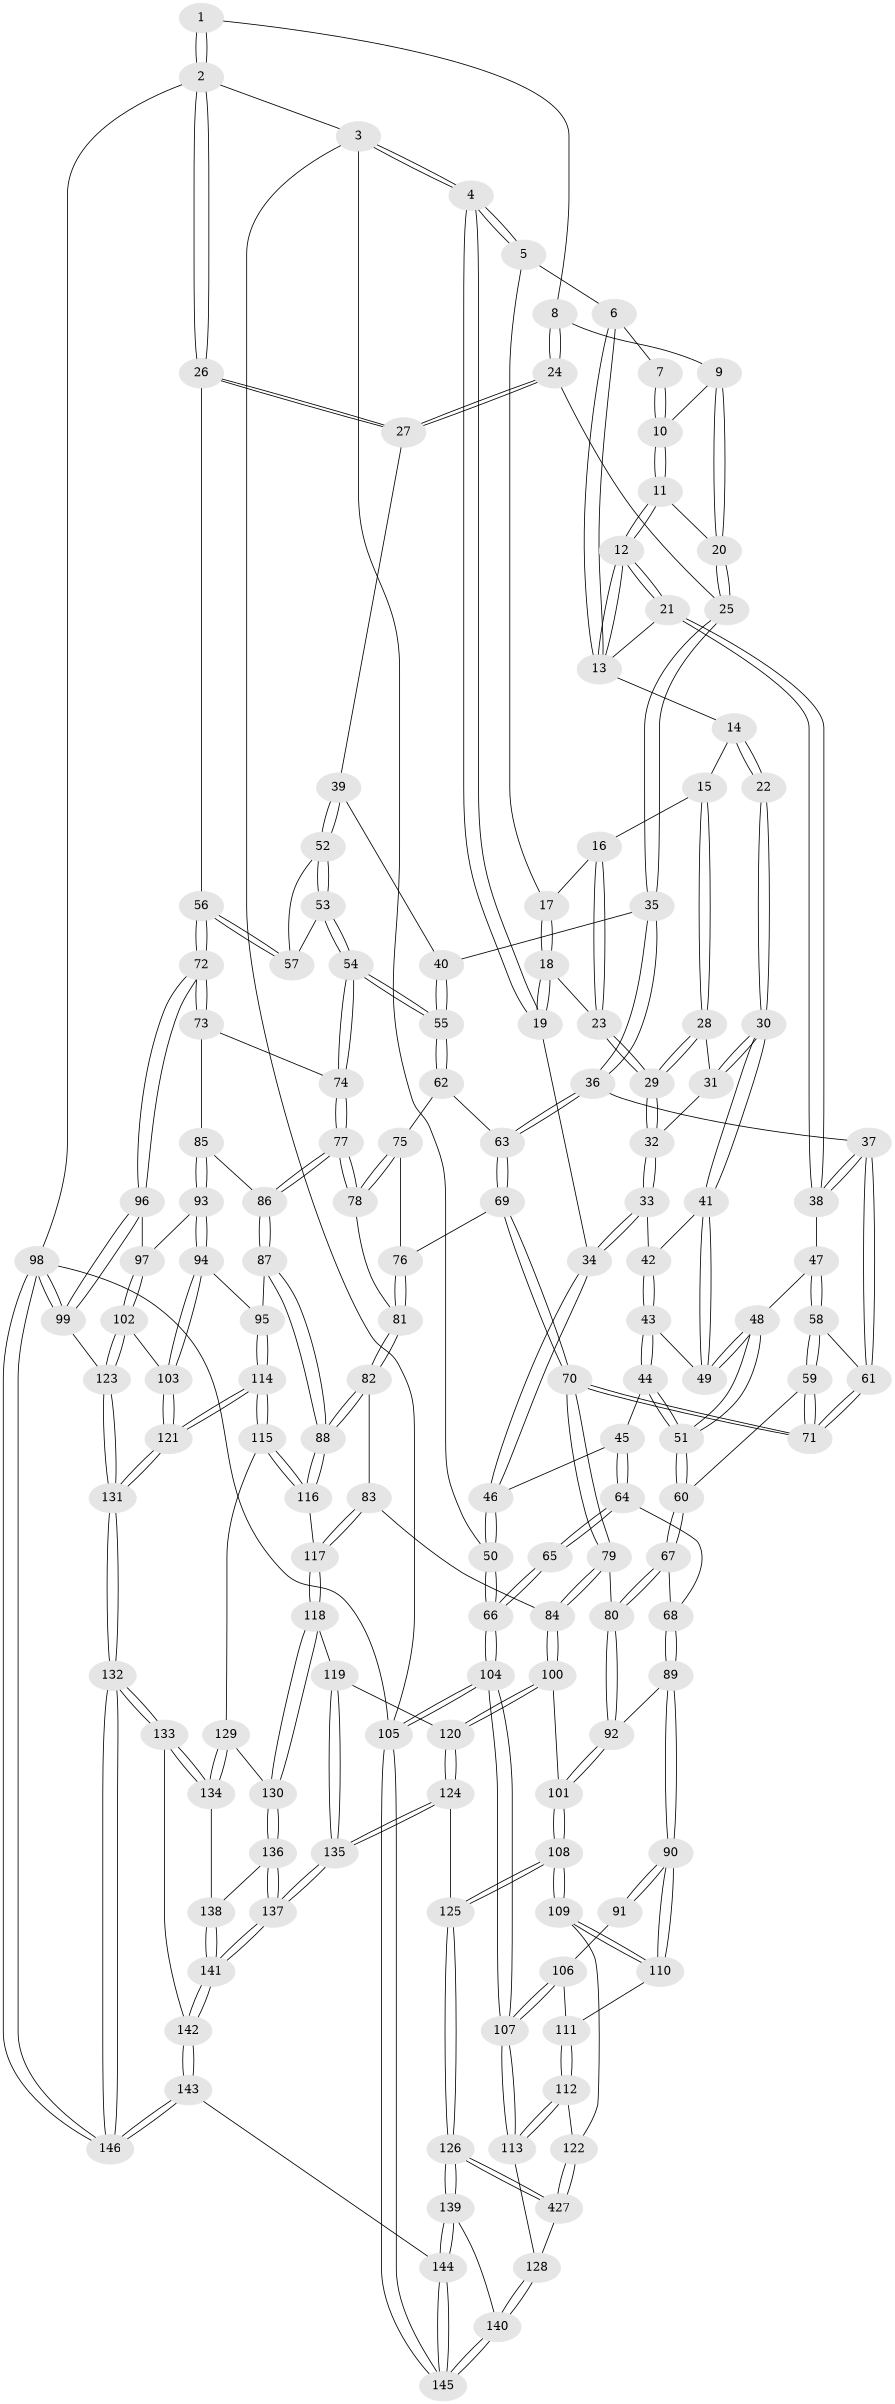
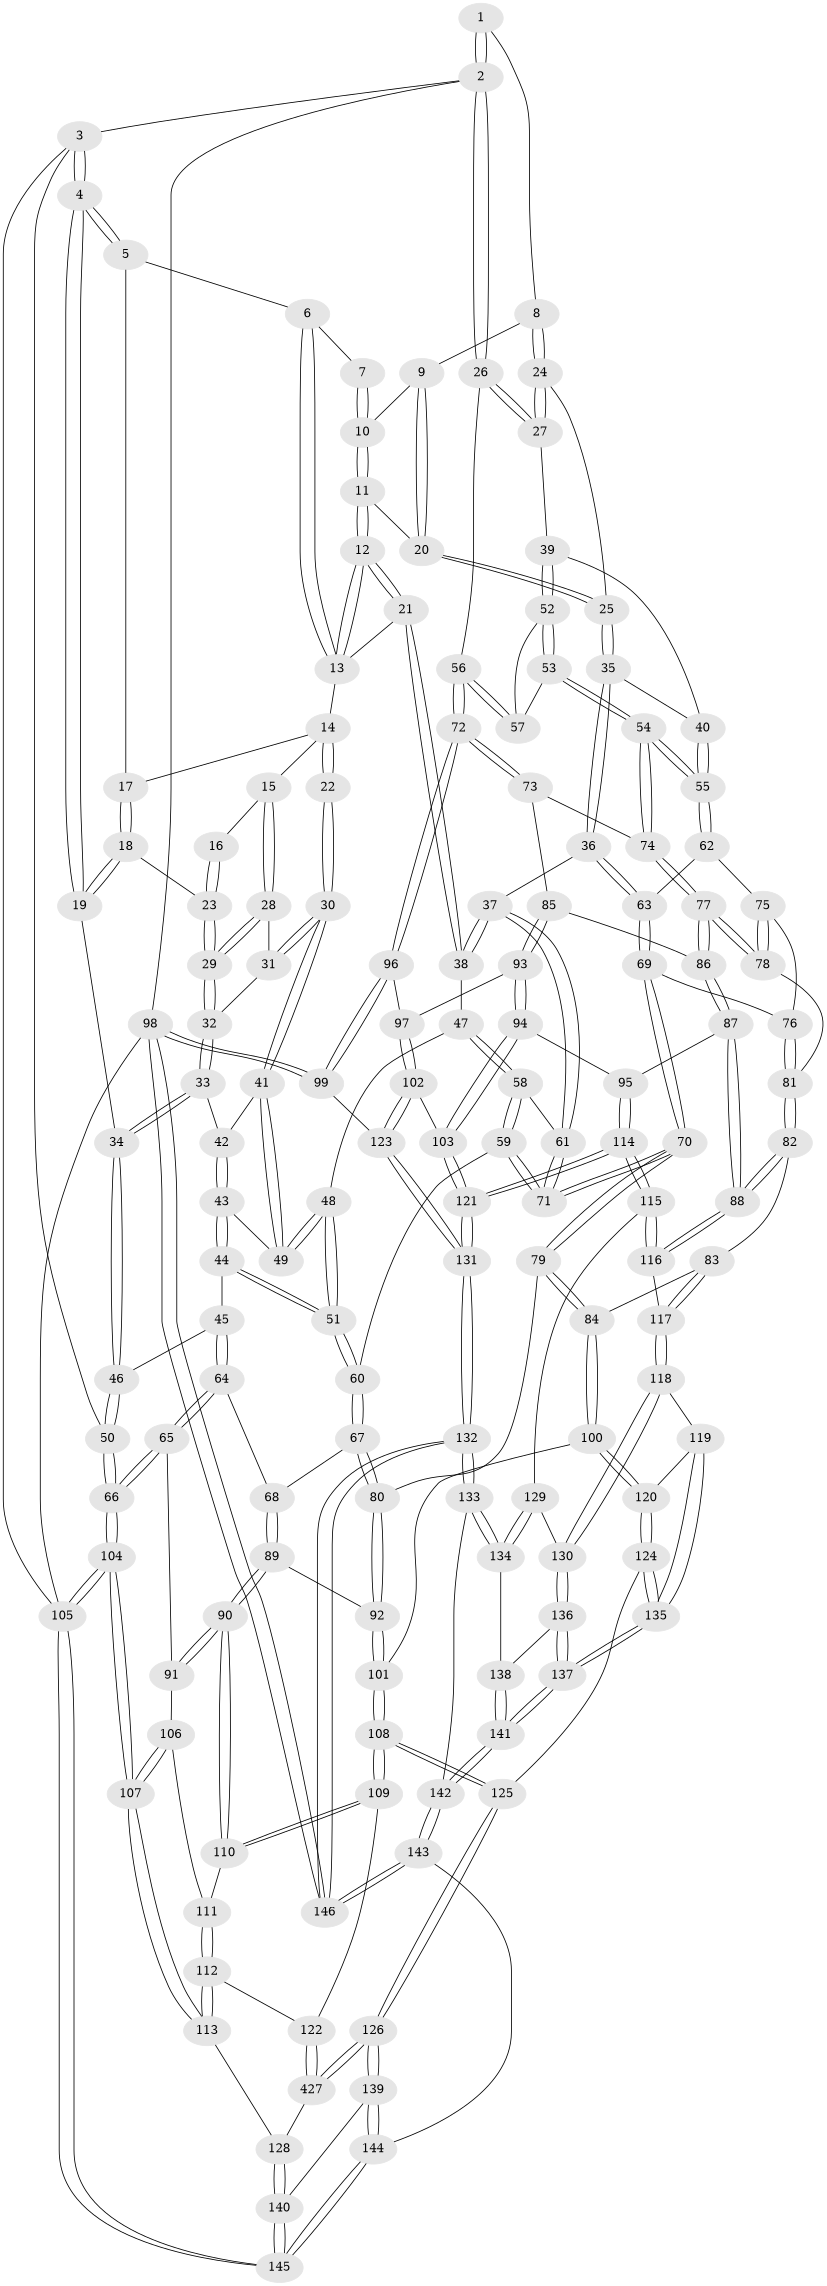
(573, 876) -> (227, 758)
none -> (169, 1557)
